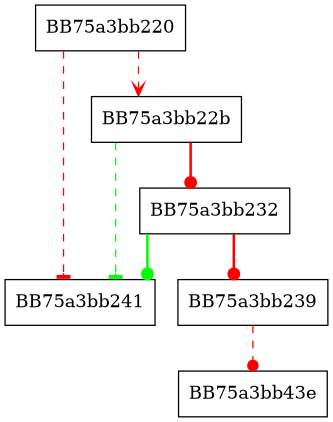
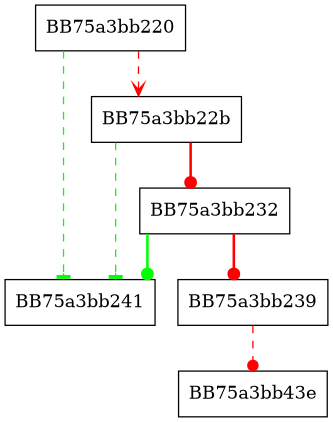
(64, 162) -> (64, 162)
